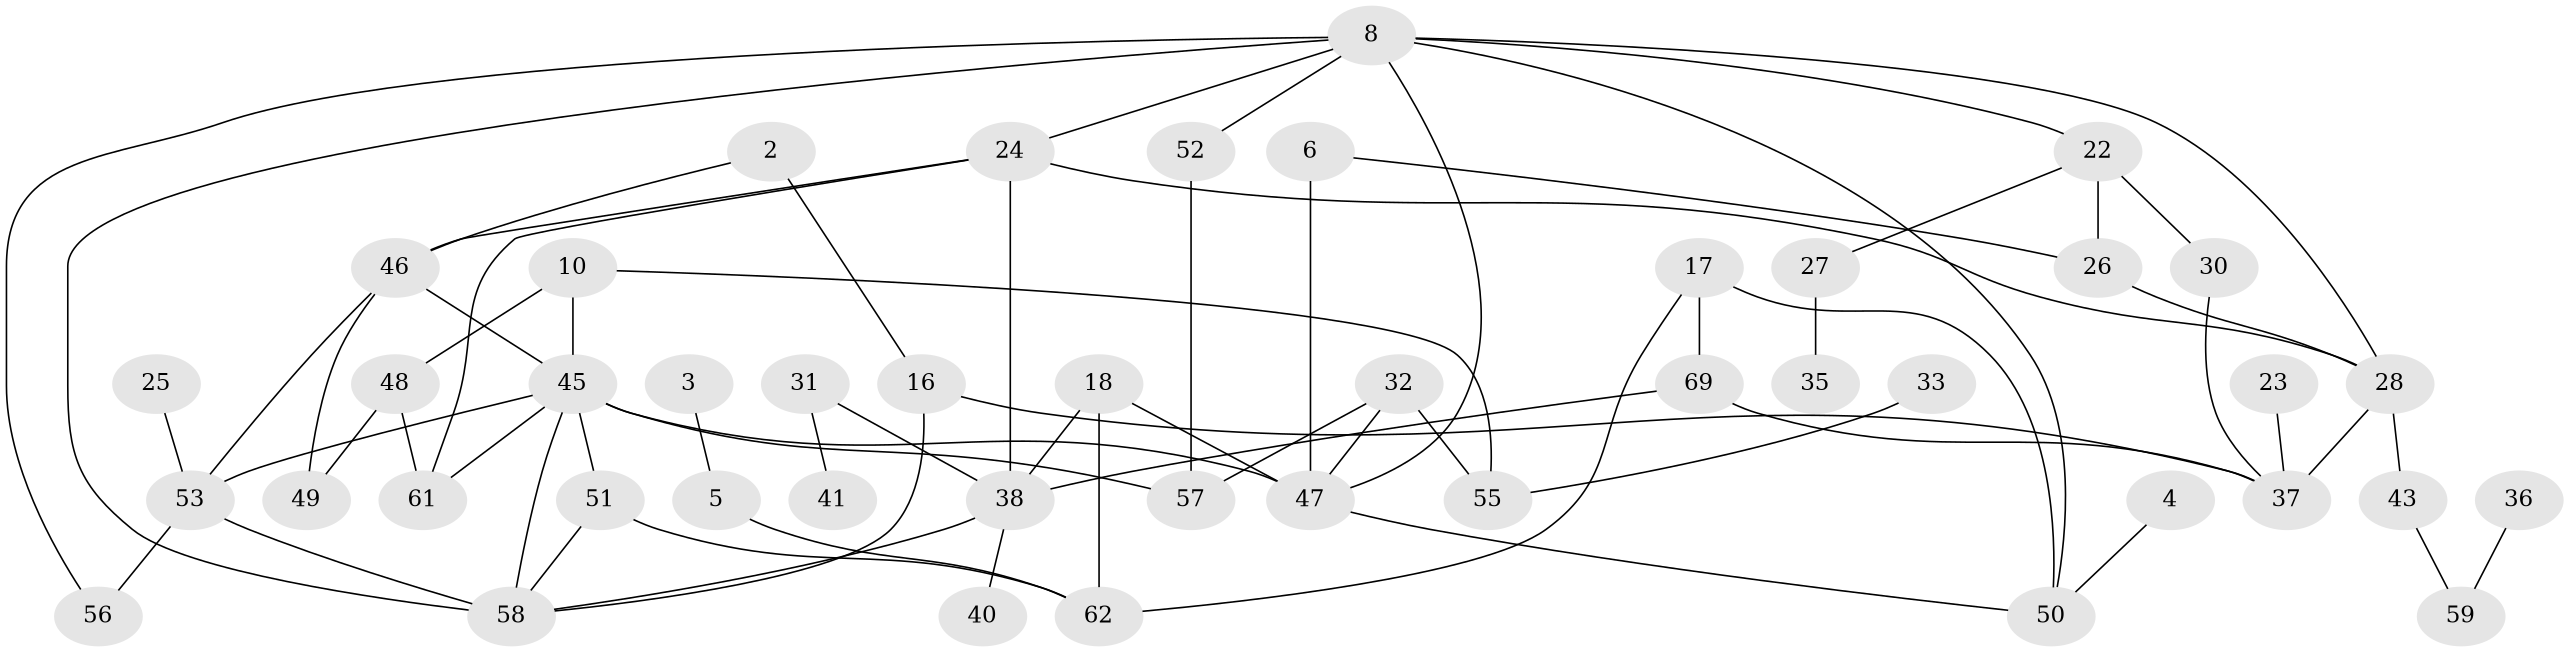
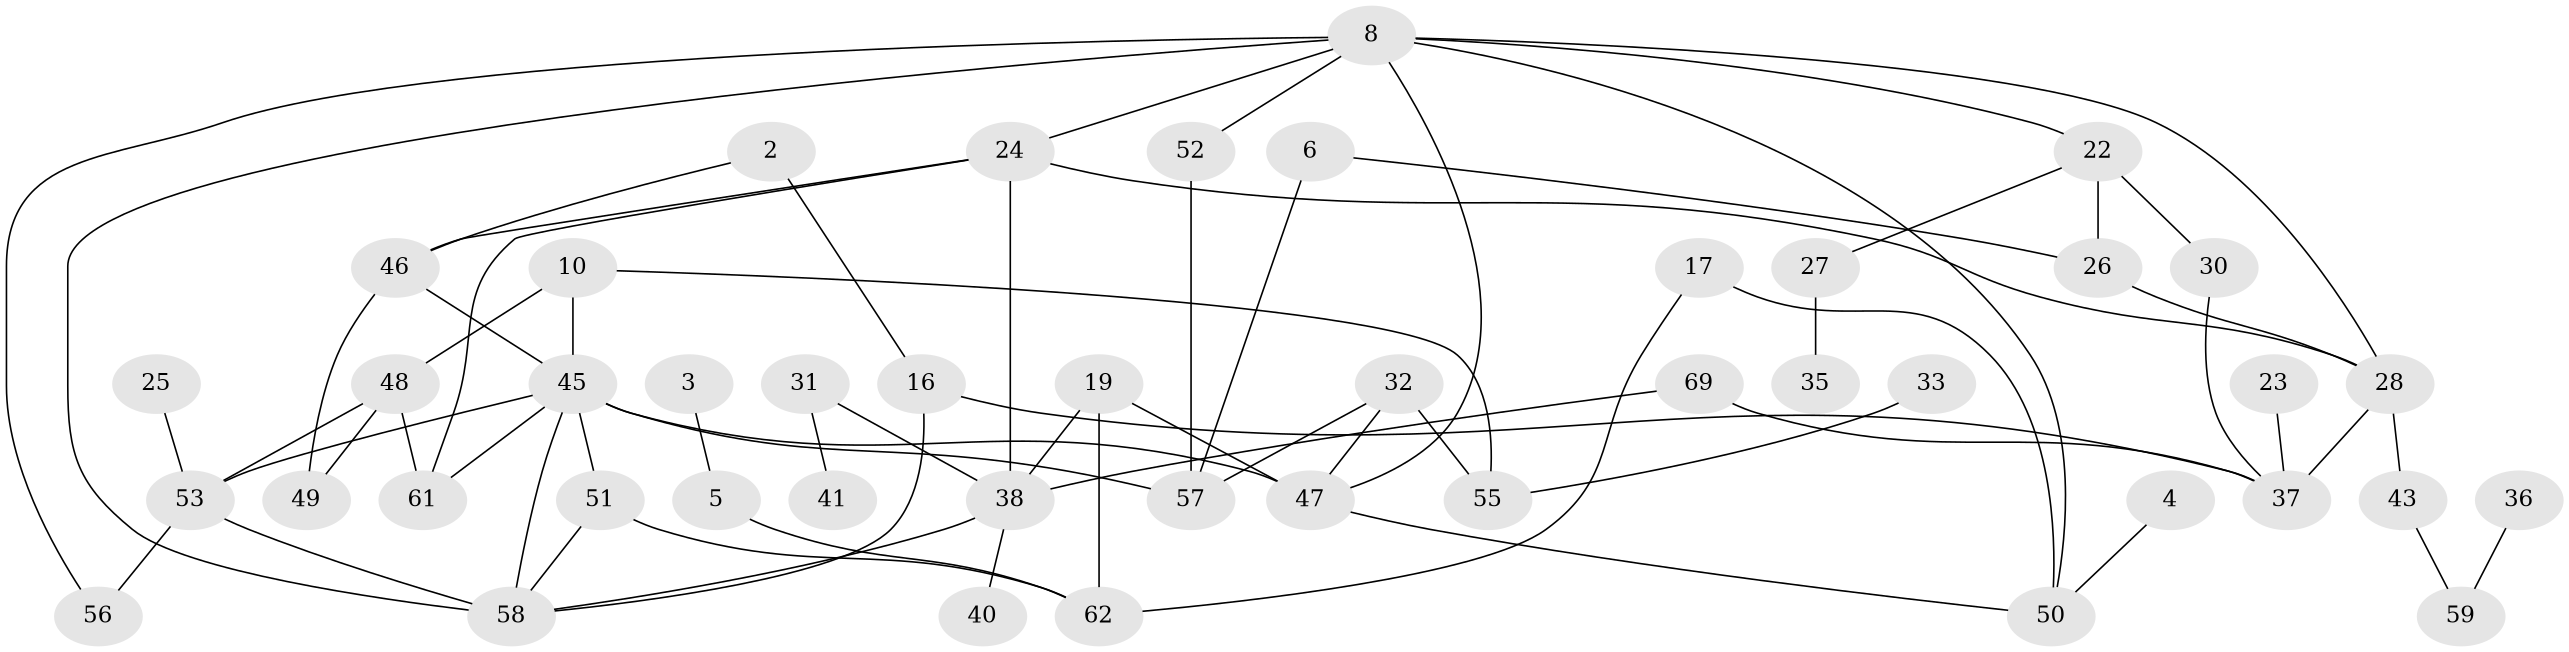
(1699, 326) -> none
(1310, 333) -> (1251, 326)
(288, 381) -> (293, 442)
(1099, 384) -> (1099, 384)
